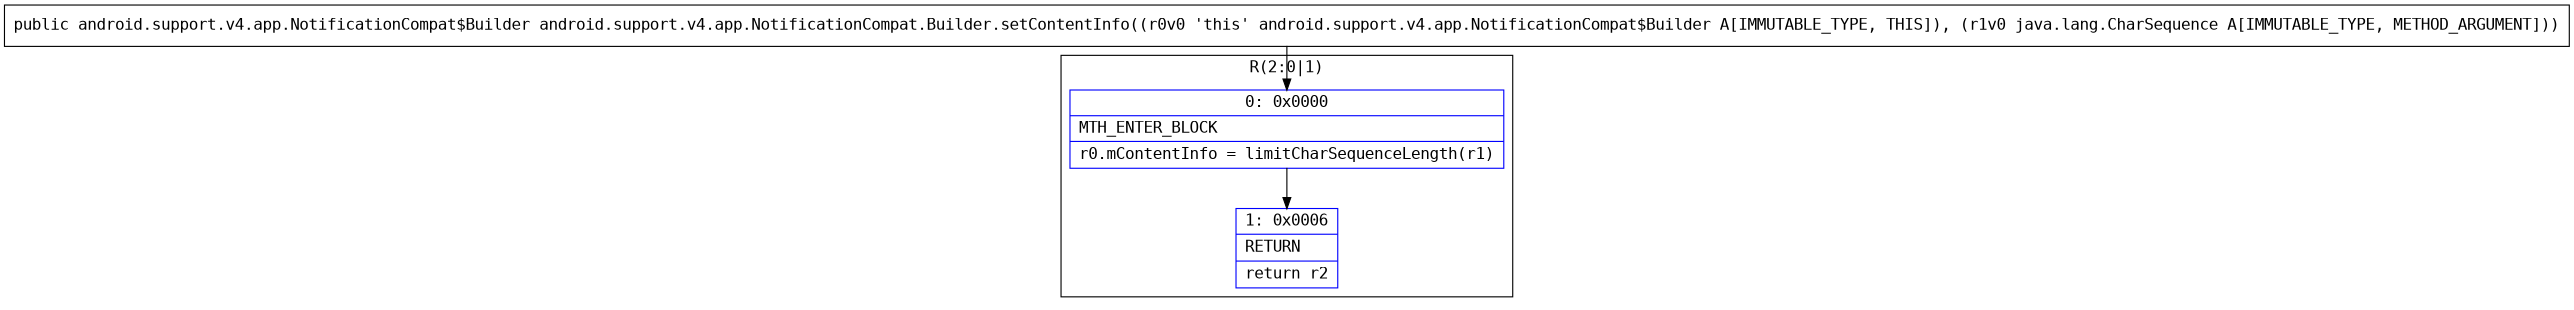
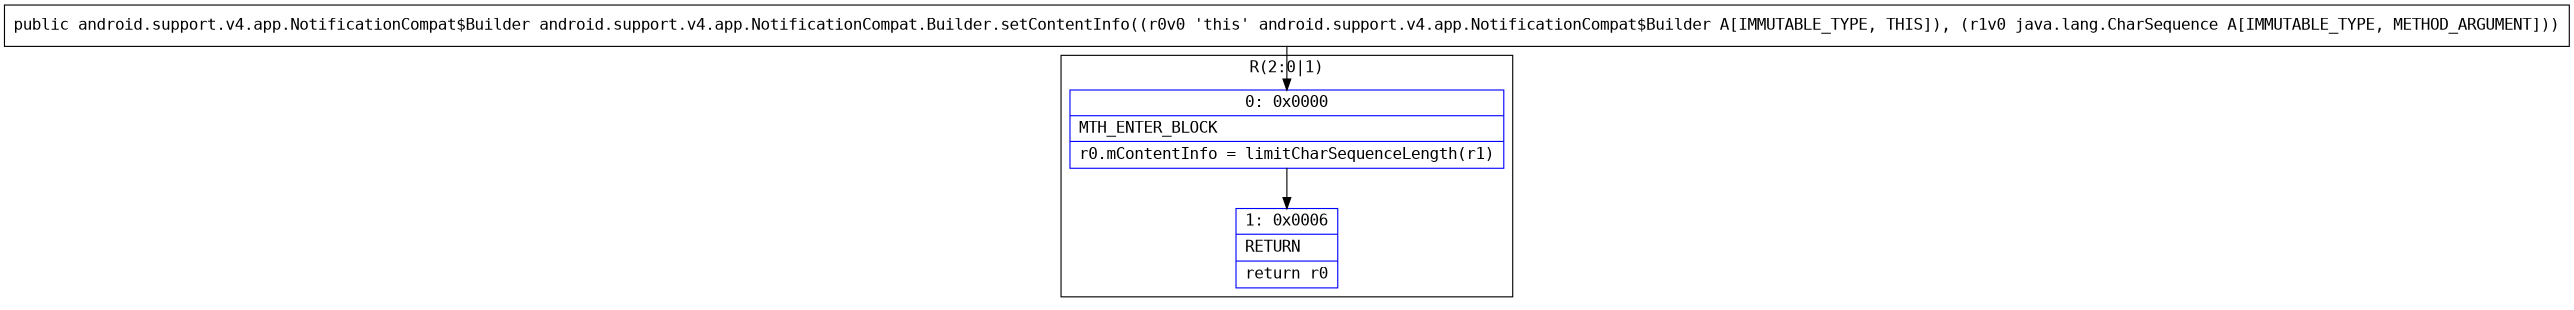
(1287, 274) -> (1287, 274)
